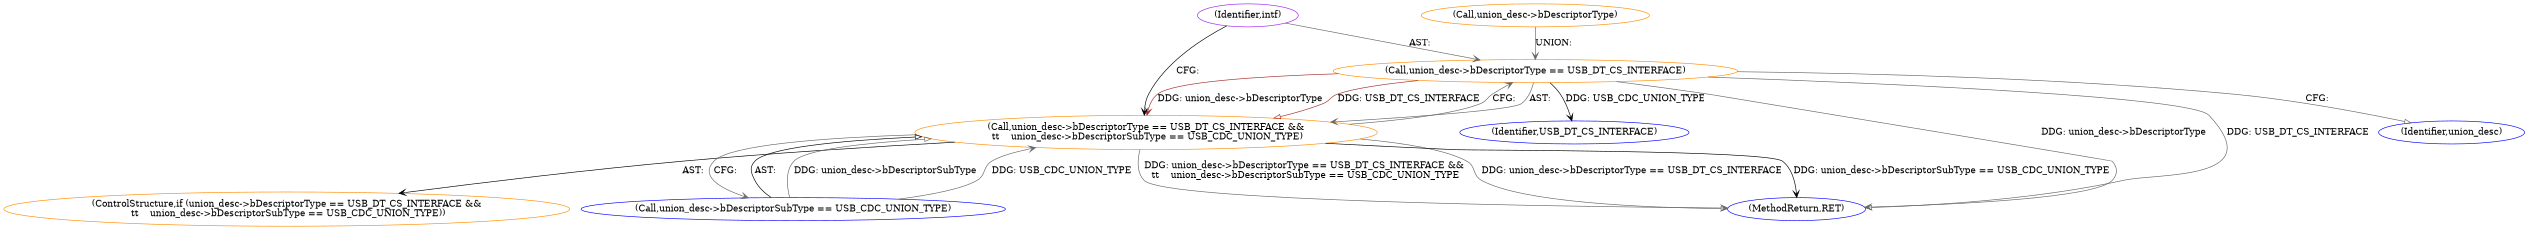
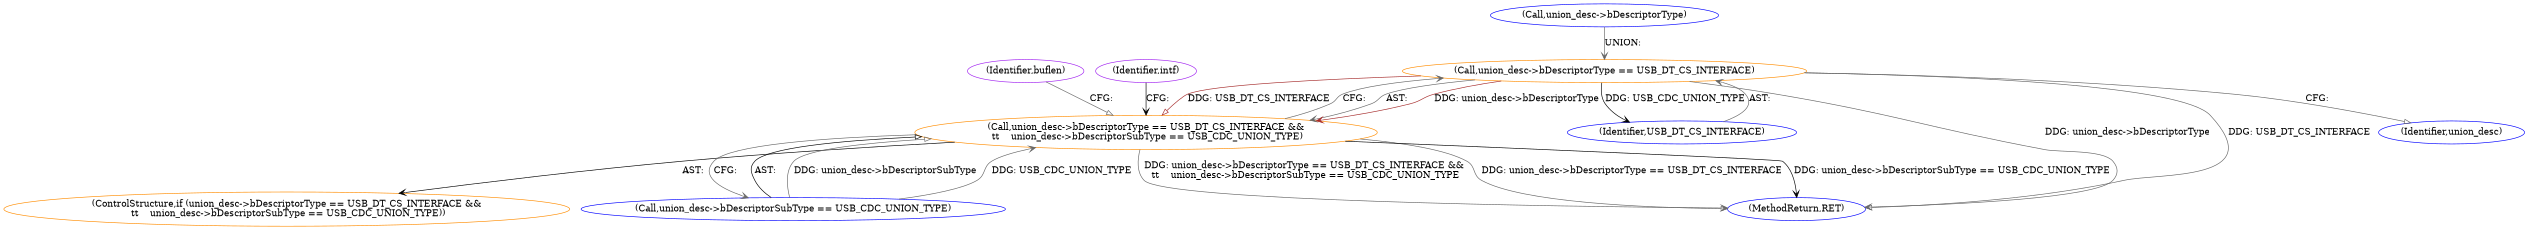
(1535, 15) -> (1604, 15)
(1380, 41) -> (1749, 101)
none -> (1026, 71)
